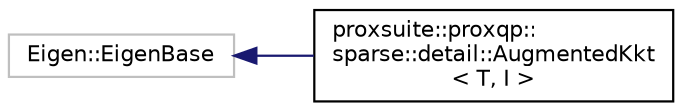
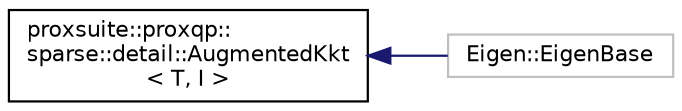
(285, 56) -> (419, 56)
